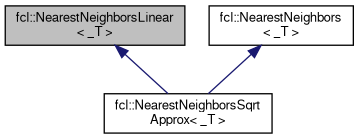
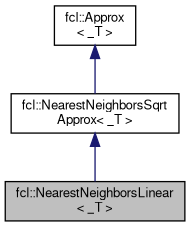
(281, 26) -> (95, 26)
(146, 74) -> (95, 164)
